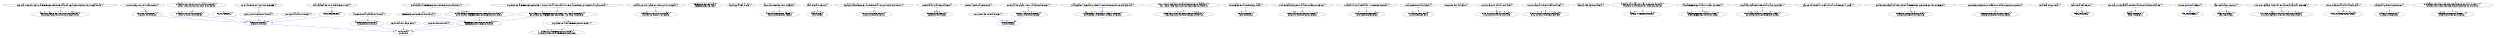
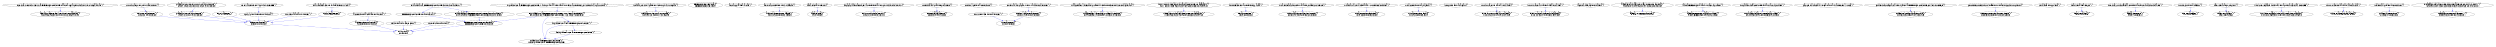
none -> (575, 33)
